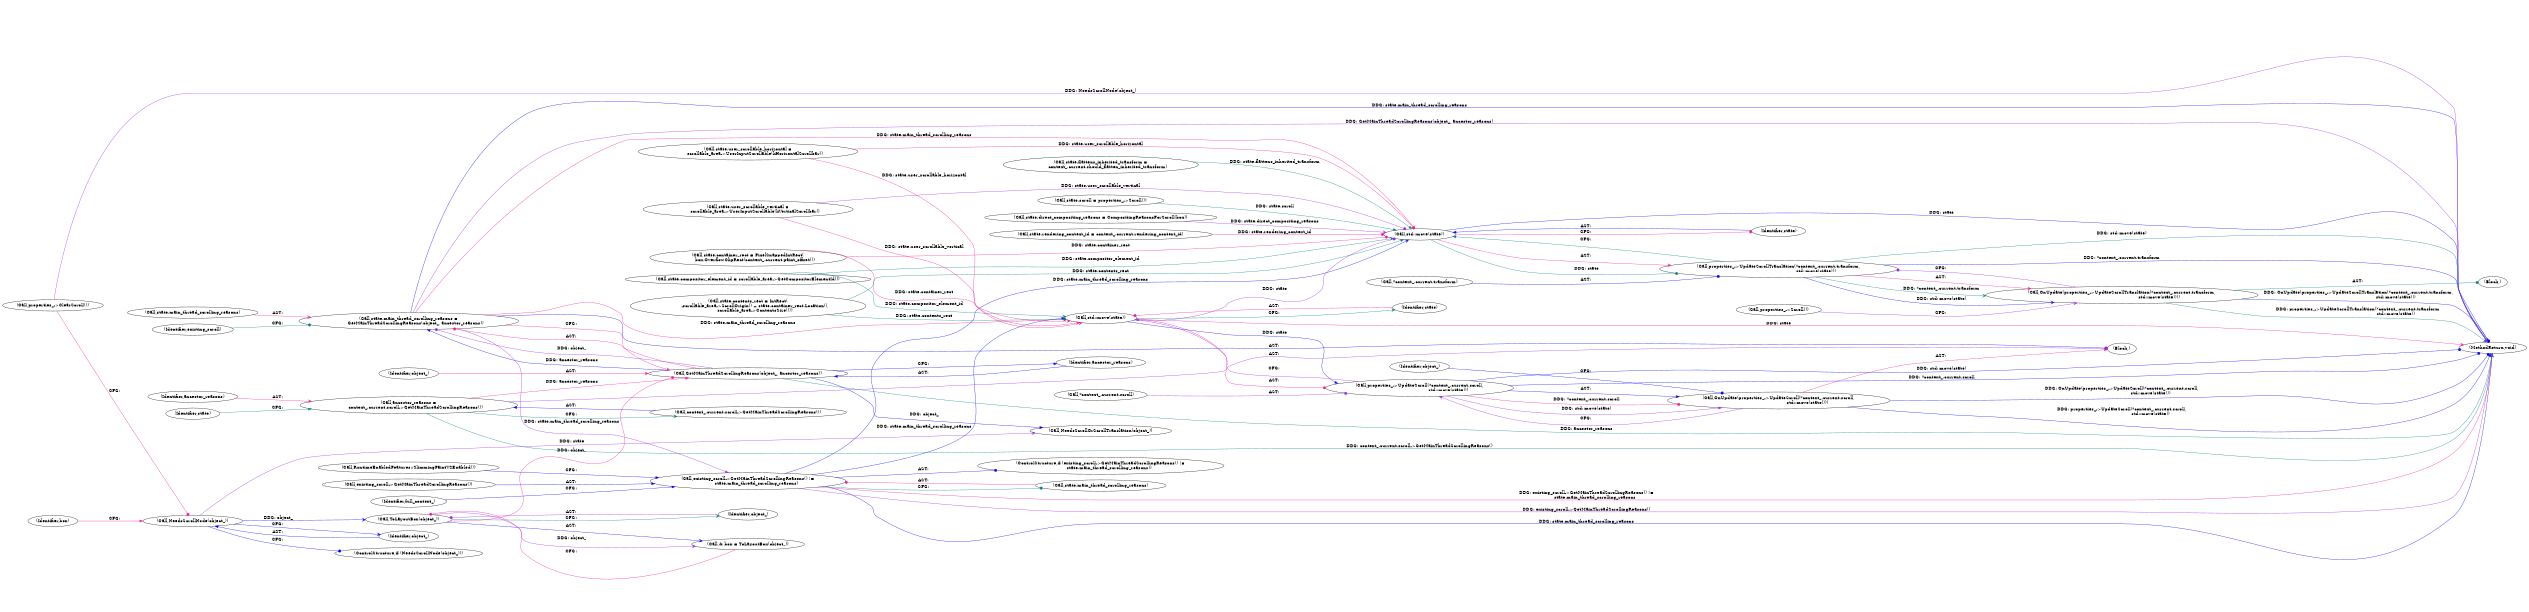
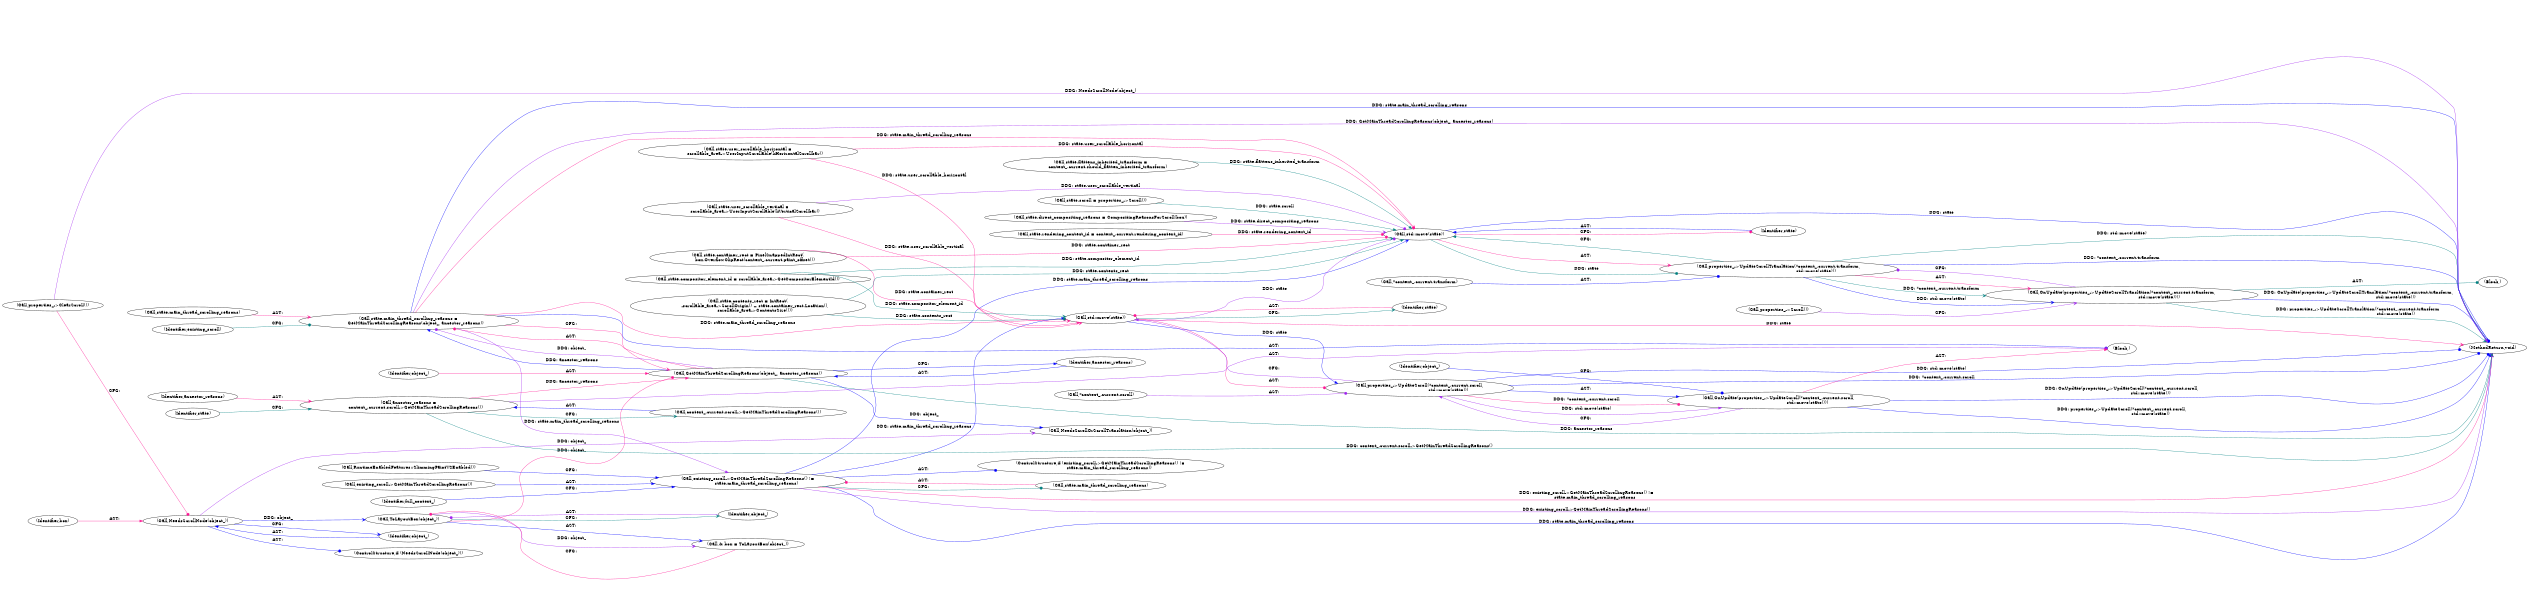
(572, 441) -> (572, 441)
(115, 519) -> (115, 519)
(278, 540) -> (278, 540)
